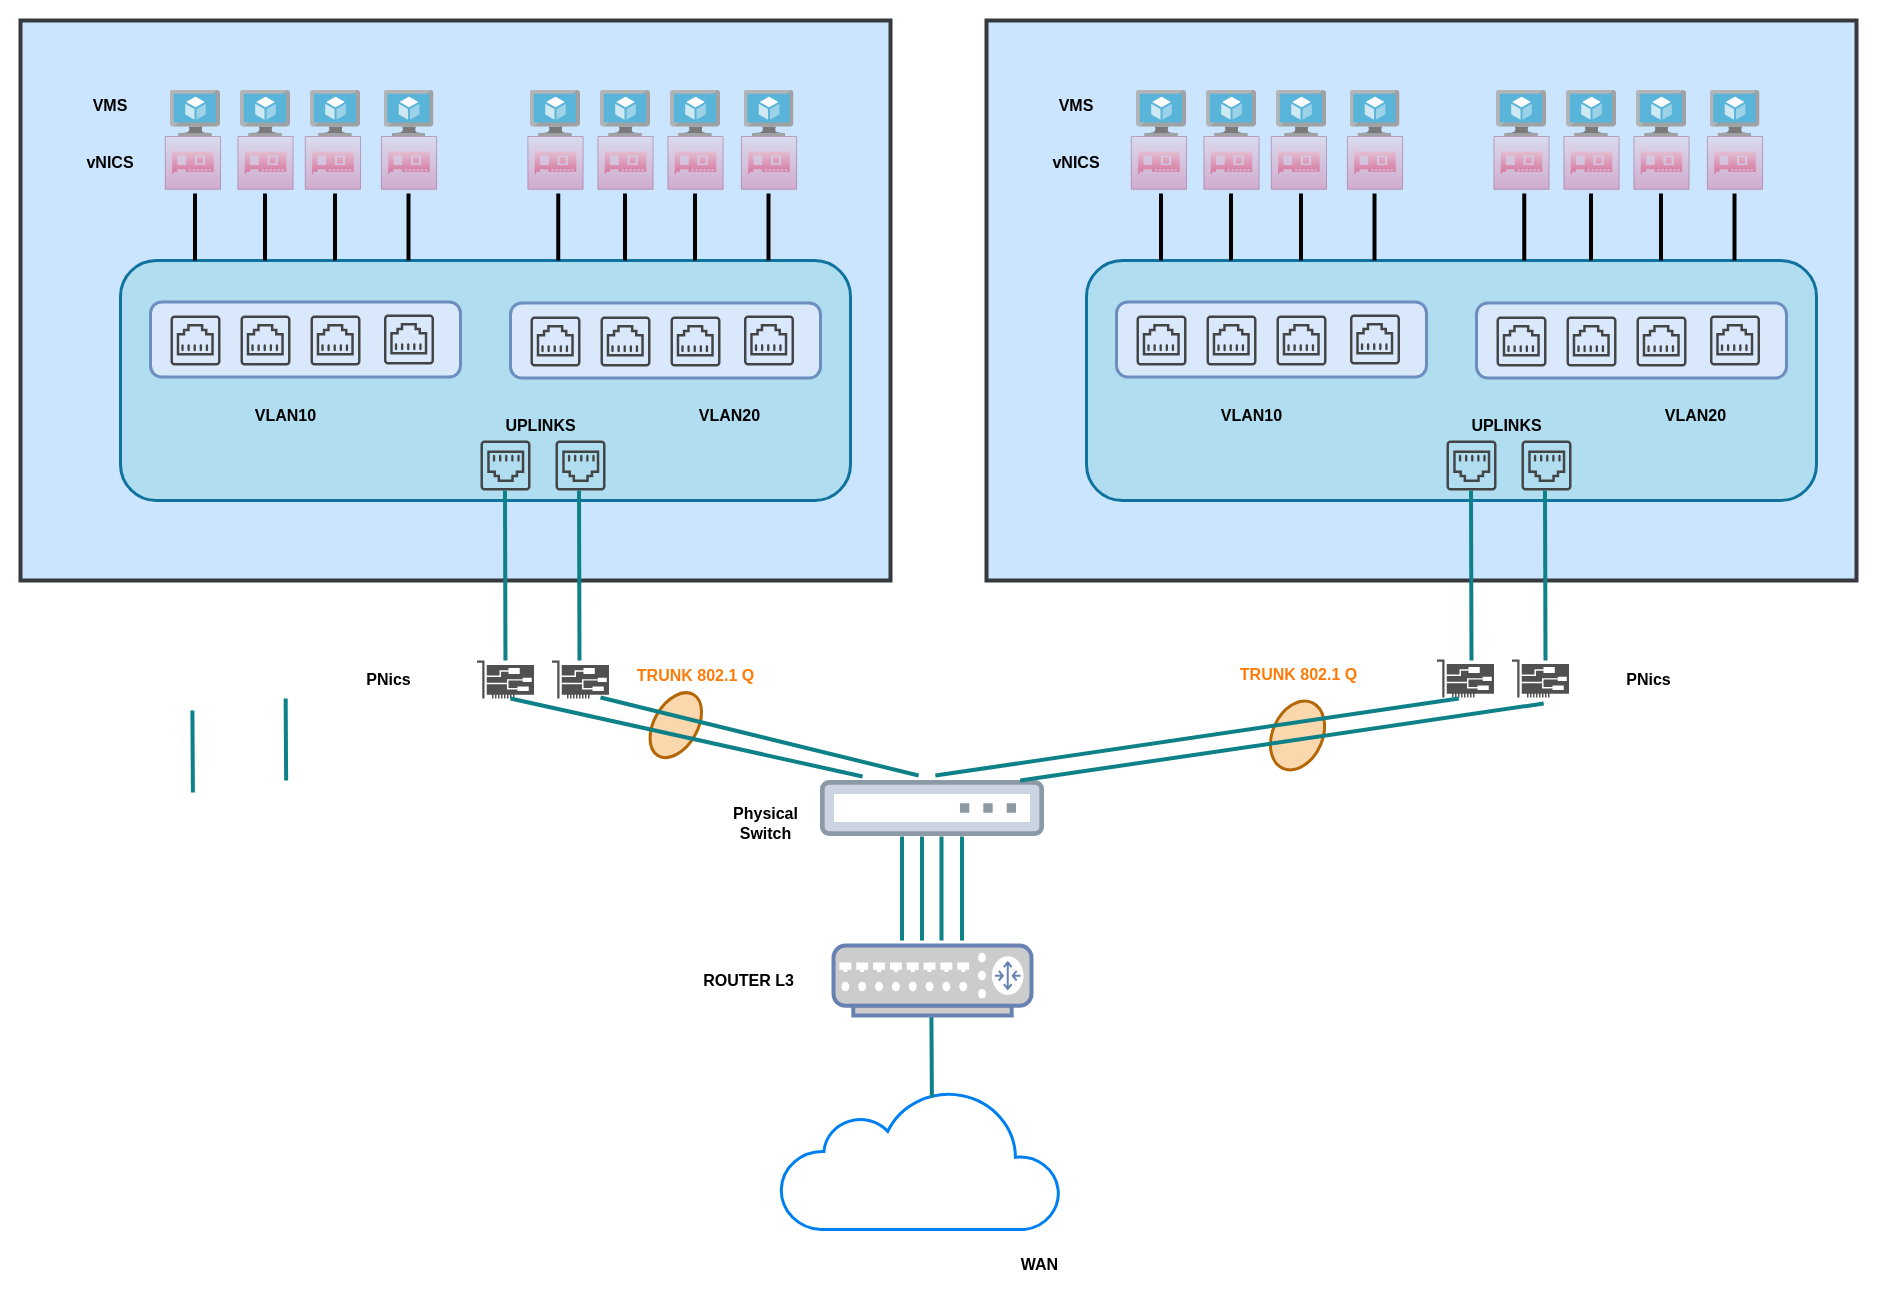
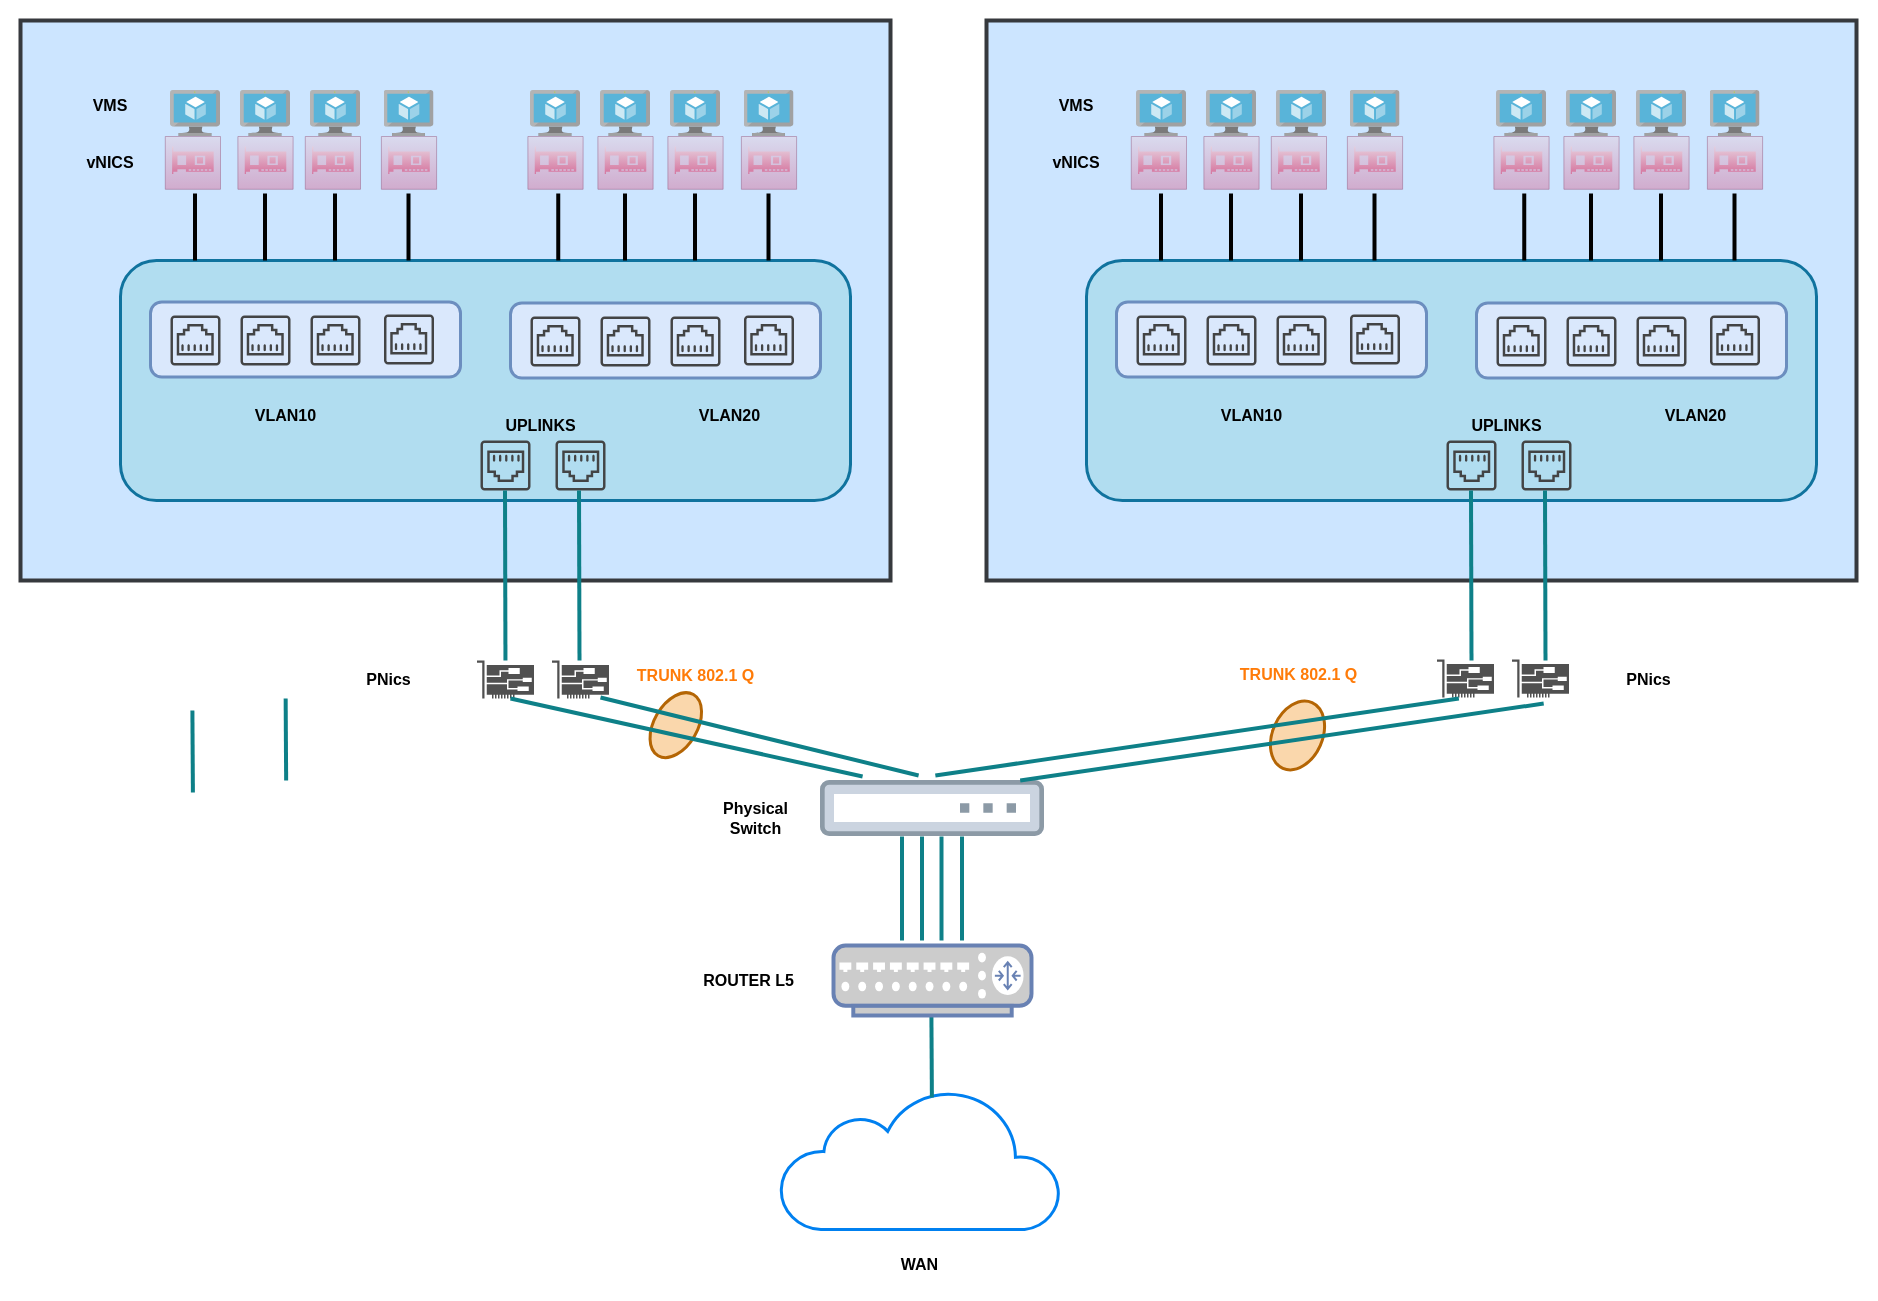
(766, 824) -> (756, 819)
(749, 981) -> (749, 981)
(1041, 1265) -> (921, 1265)
